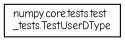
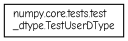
(62, 21) -> (64, 21)
